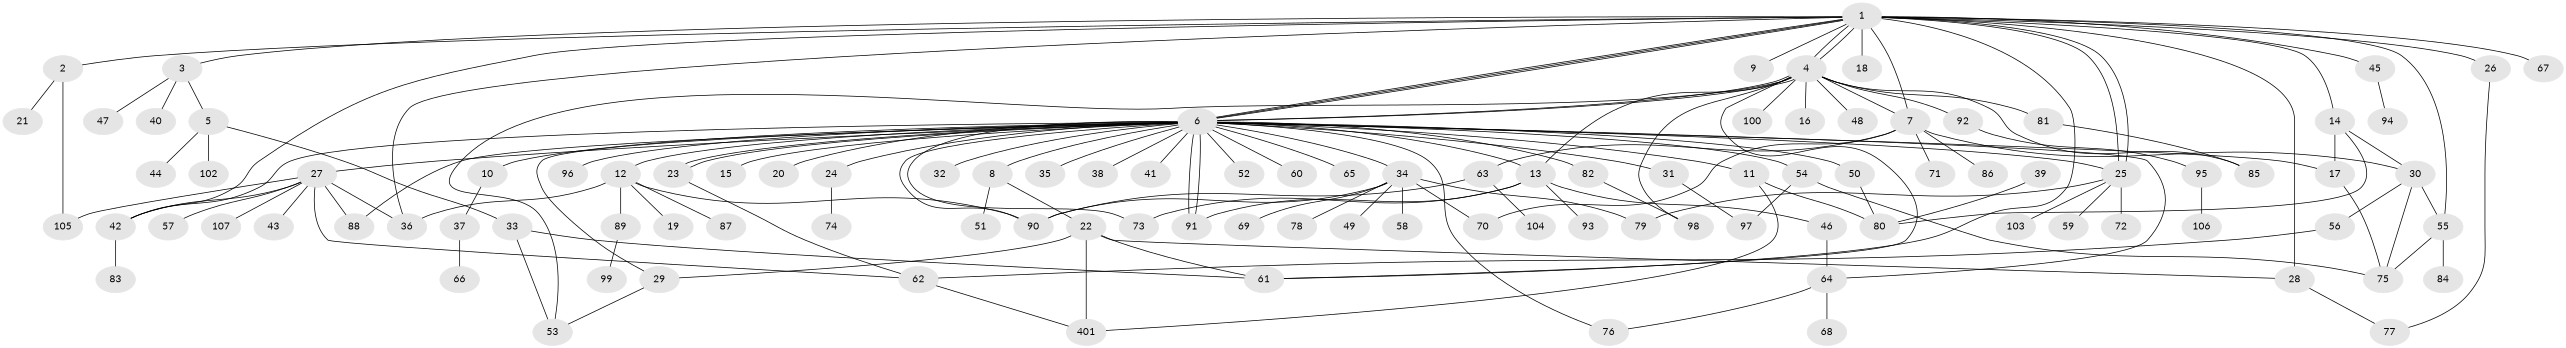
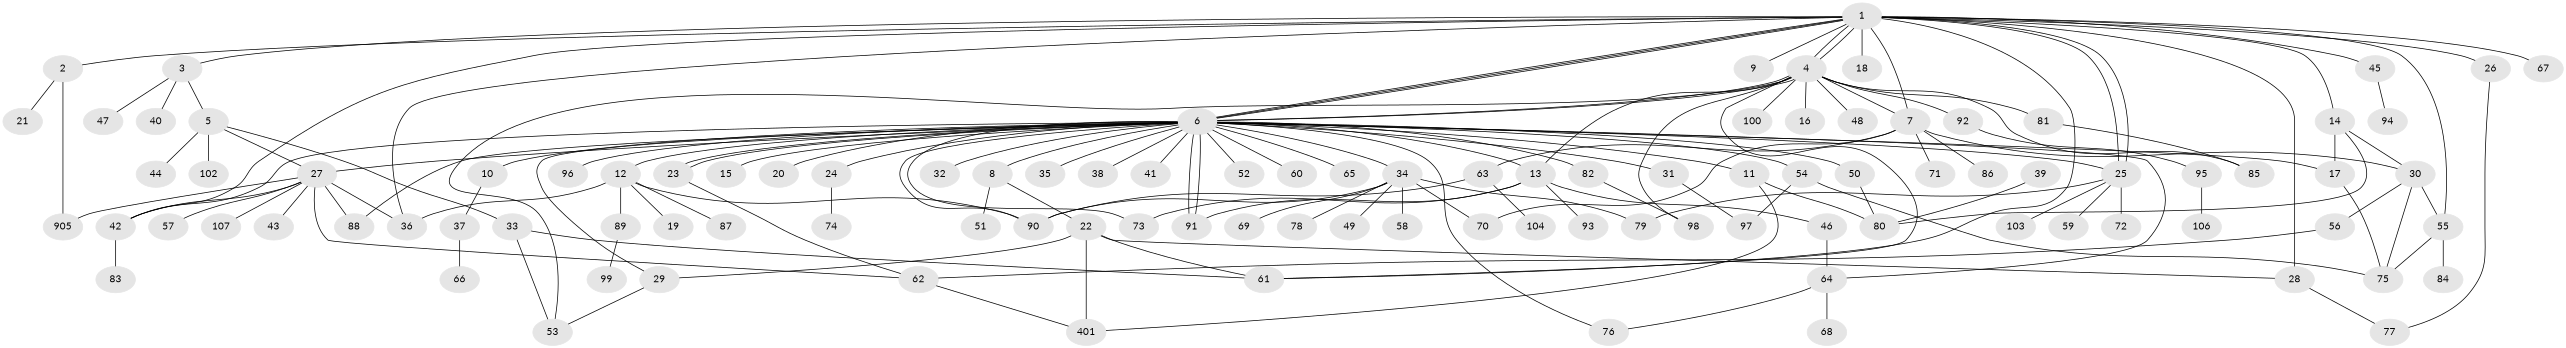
none -> (263, 148)
(63, 227) -> (63, 227)
